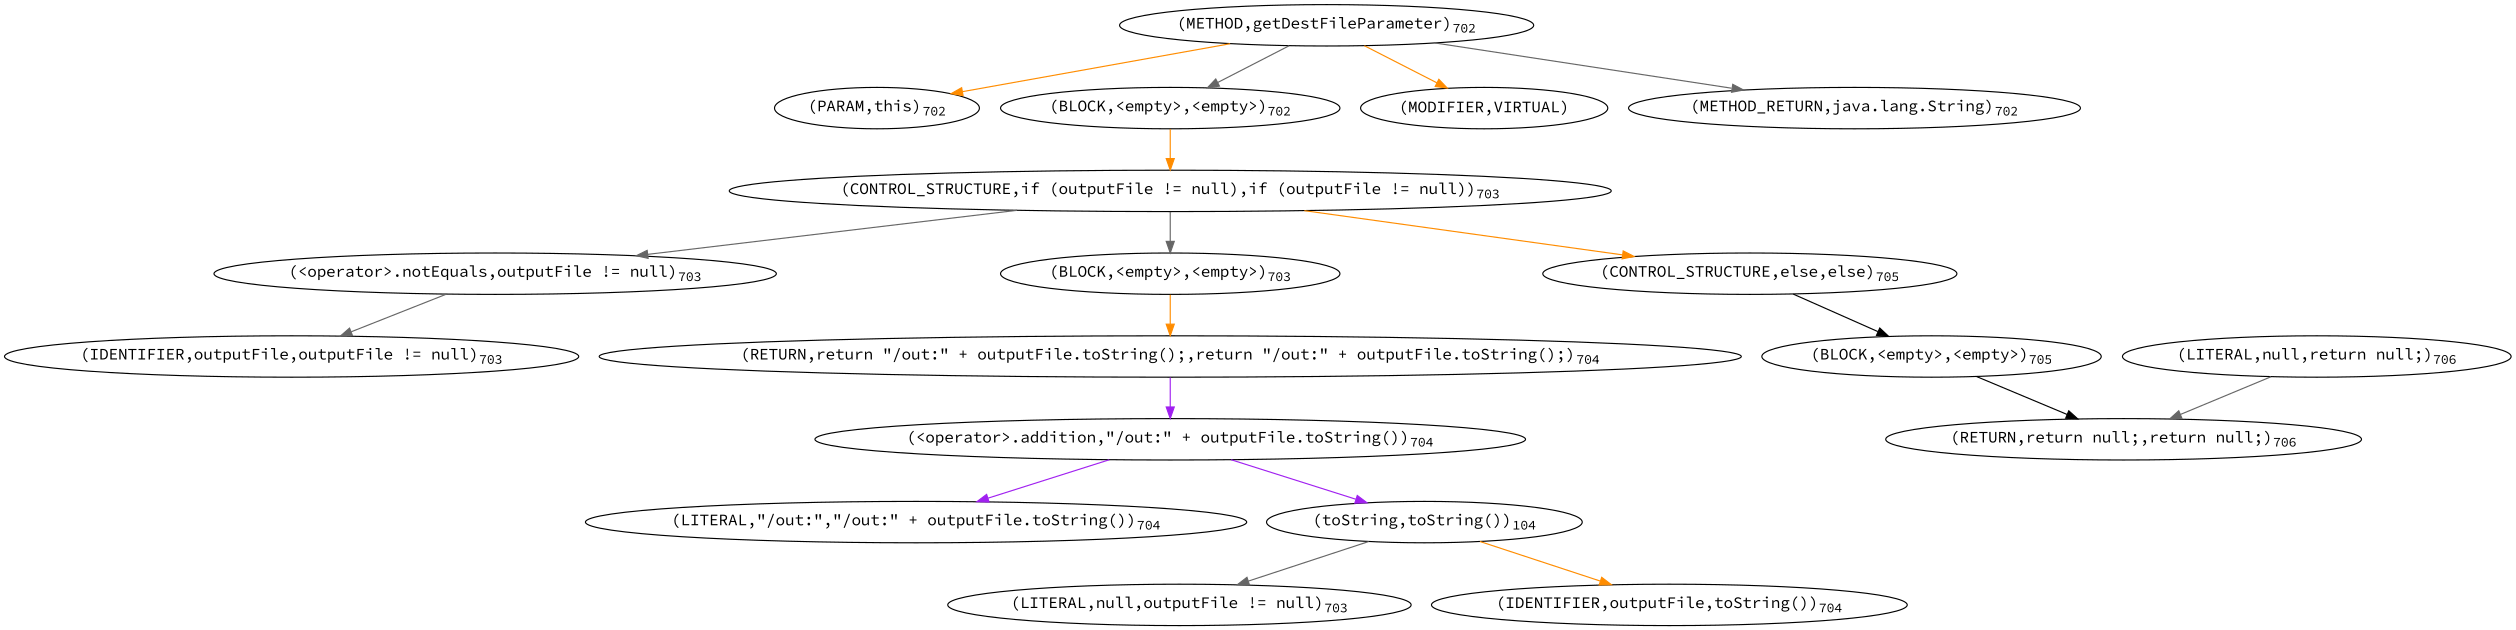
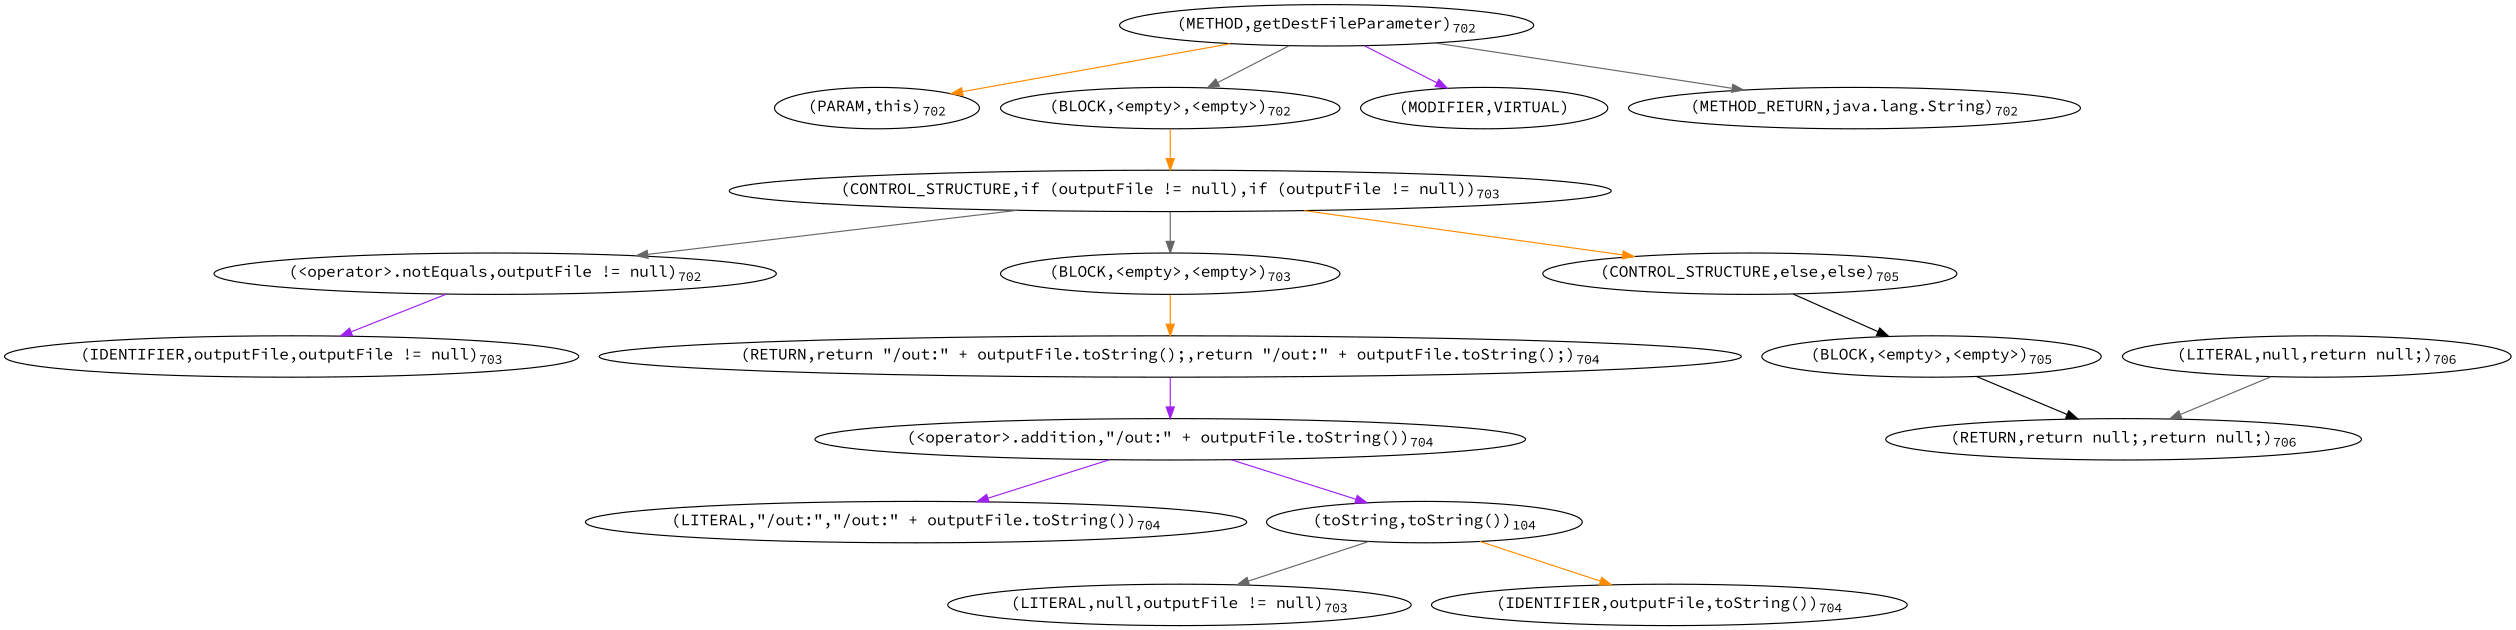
(1401, 64) -> (1401, 64)
(690, 272) -> (690, 272)
(399, 313) -> (399, 313)
